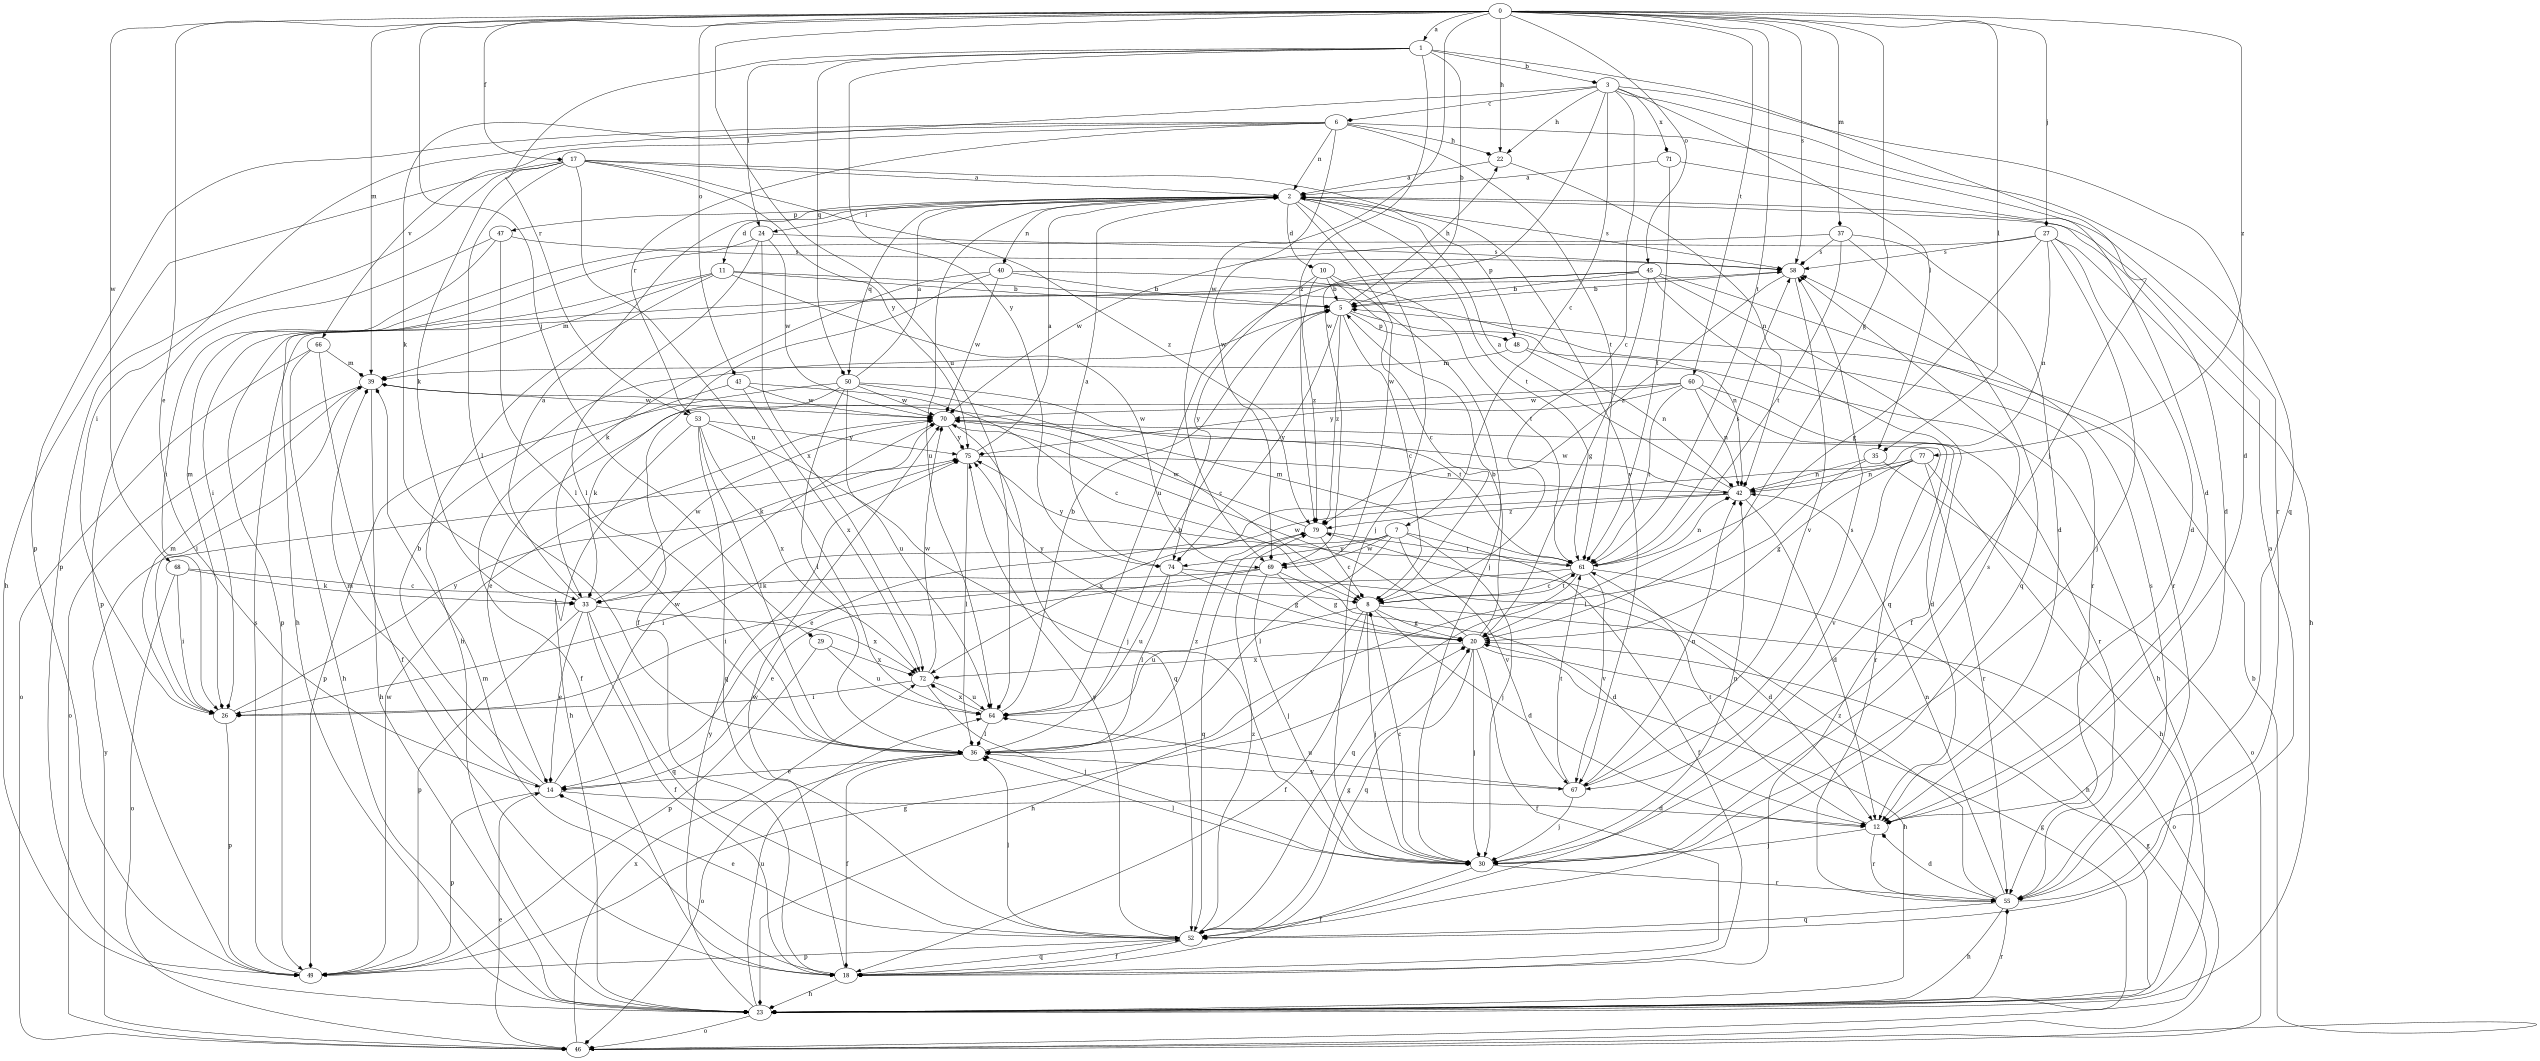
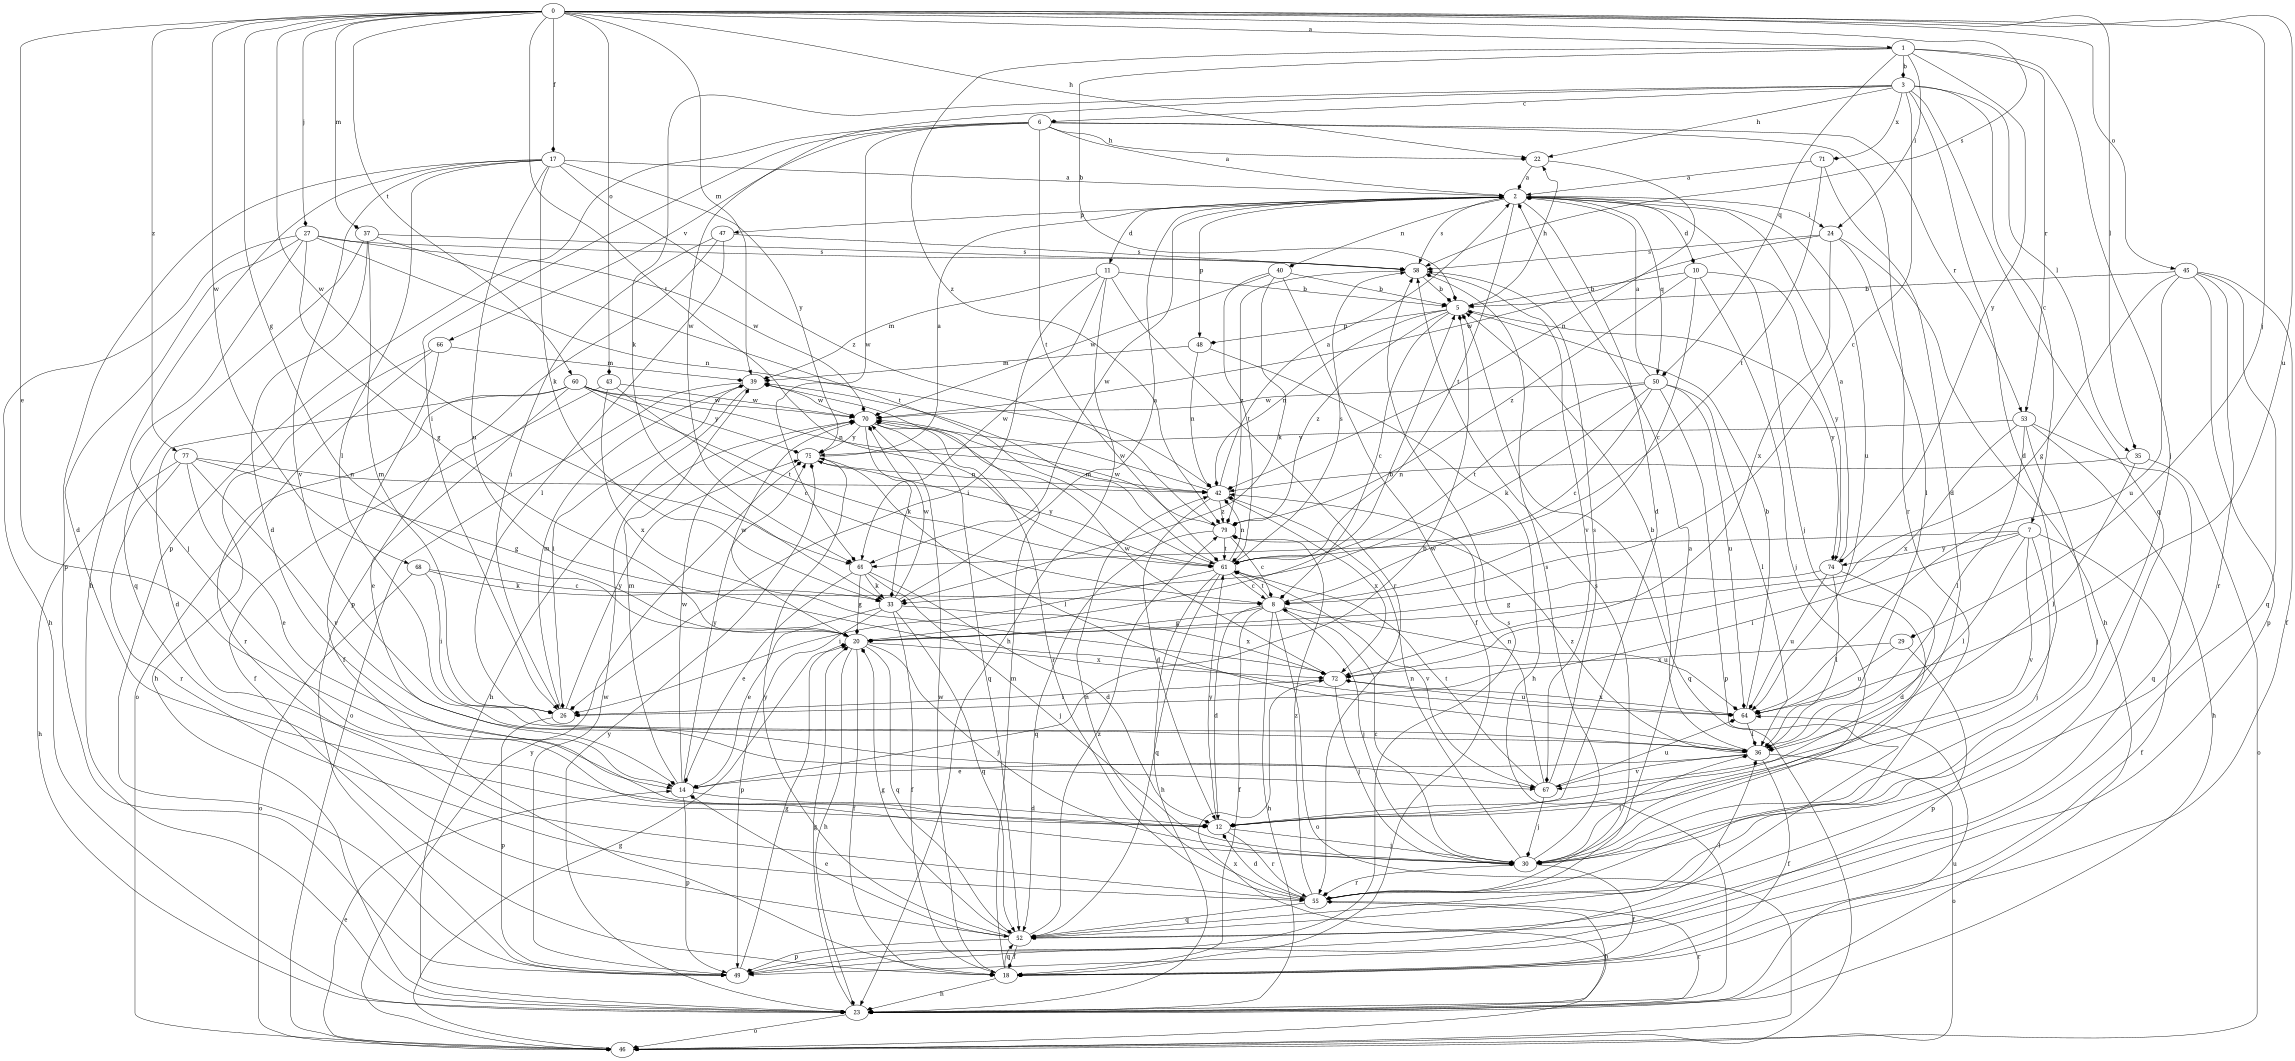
(1320, 159) -> (1228, 159)
(1191, 613) -> (715, 611)
(2254, 679) -> (1690, 679)
(1710, 697) -> (1211, 697)
